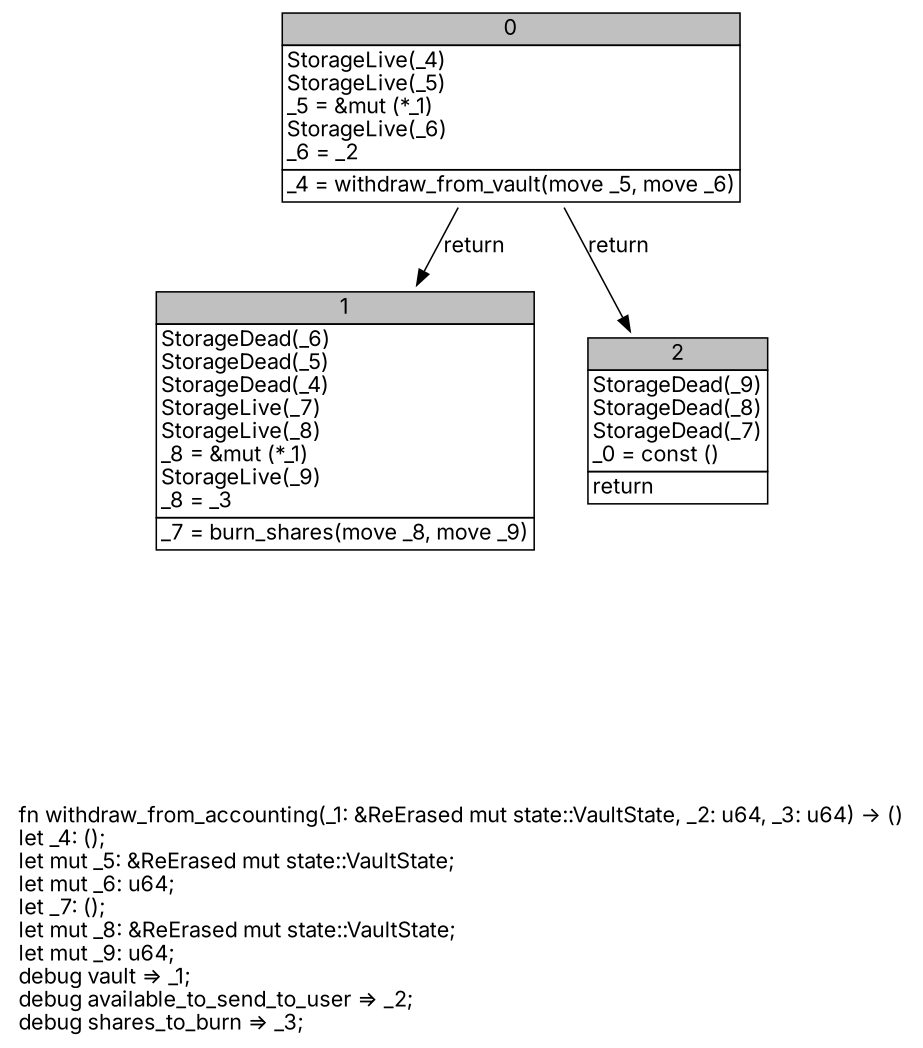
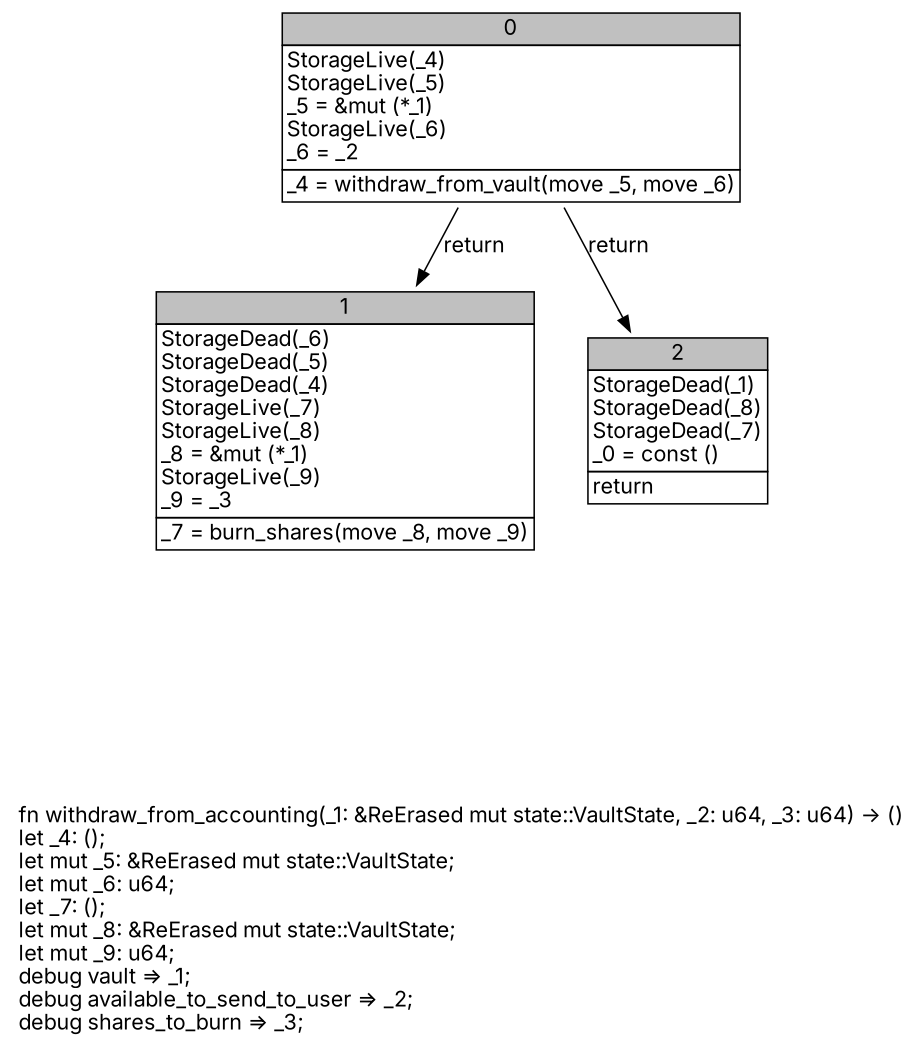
(678, 386) -> (674, 386)
(197, 501) -> (197, 501)
